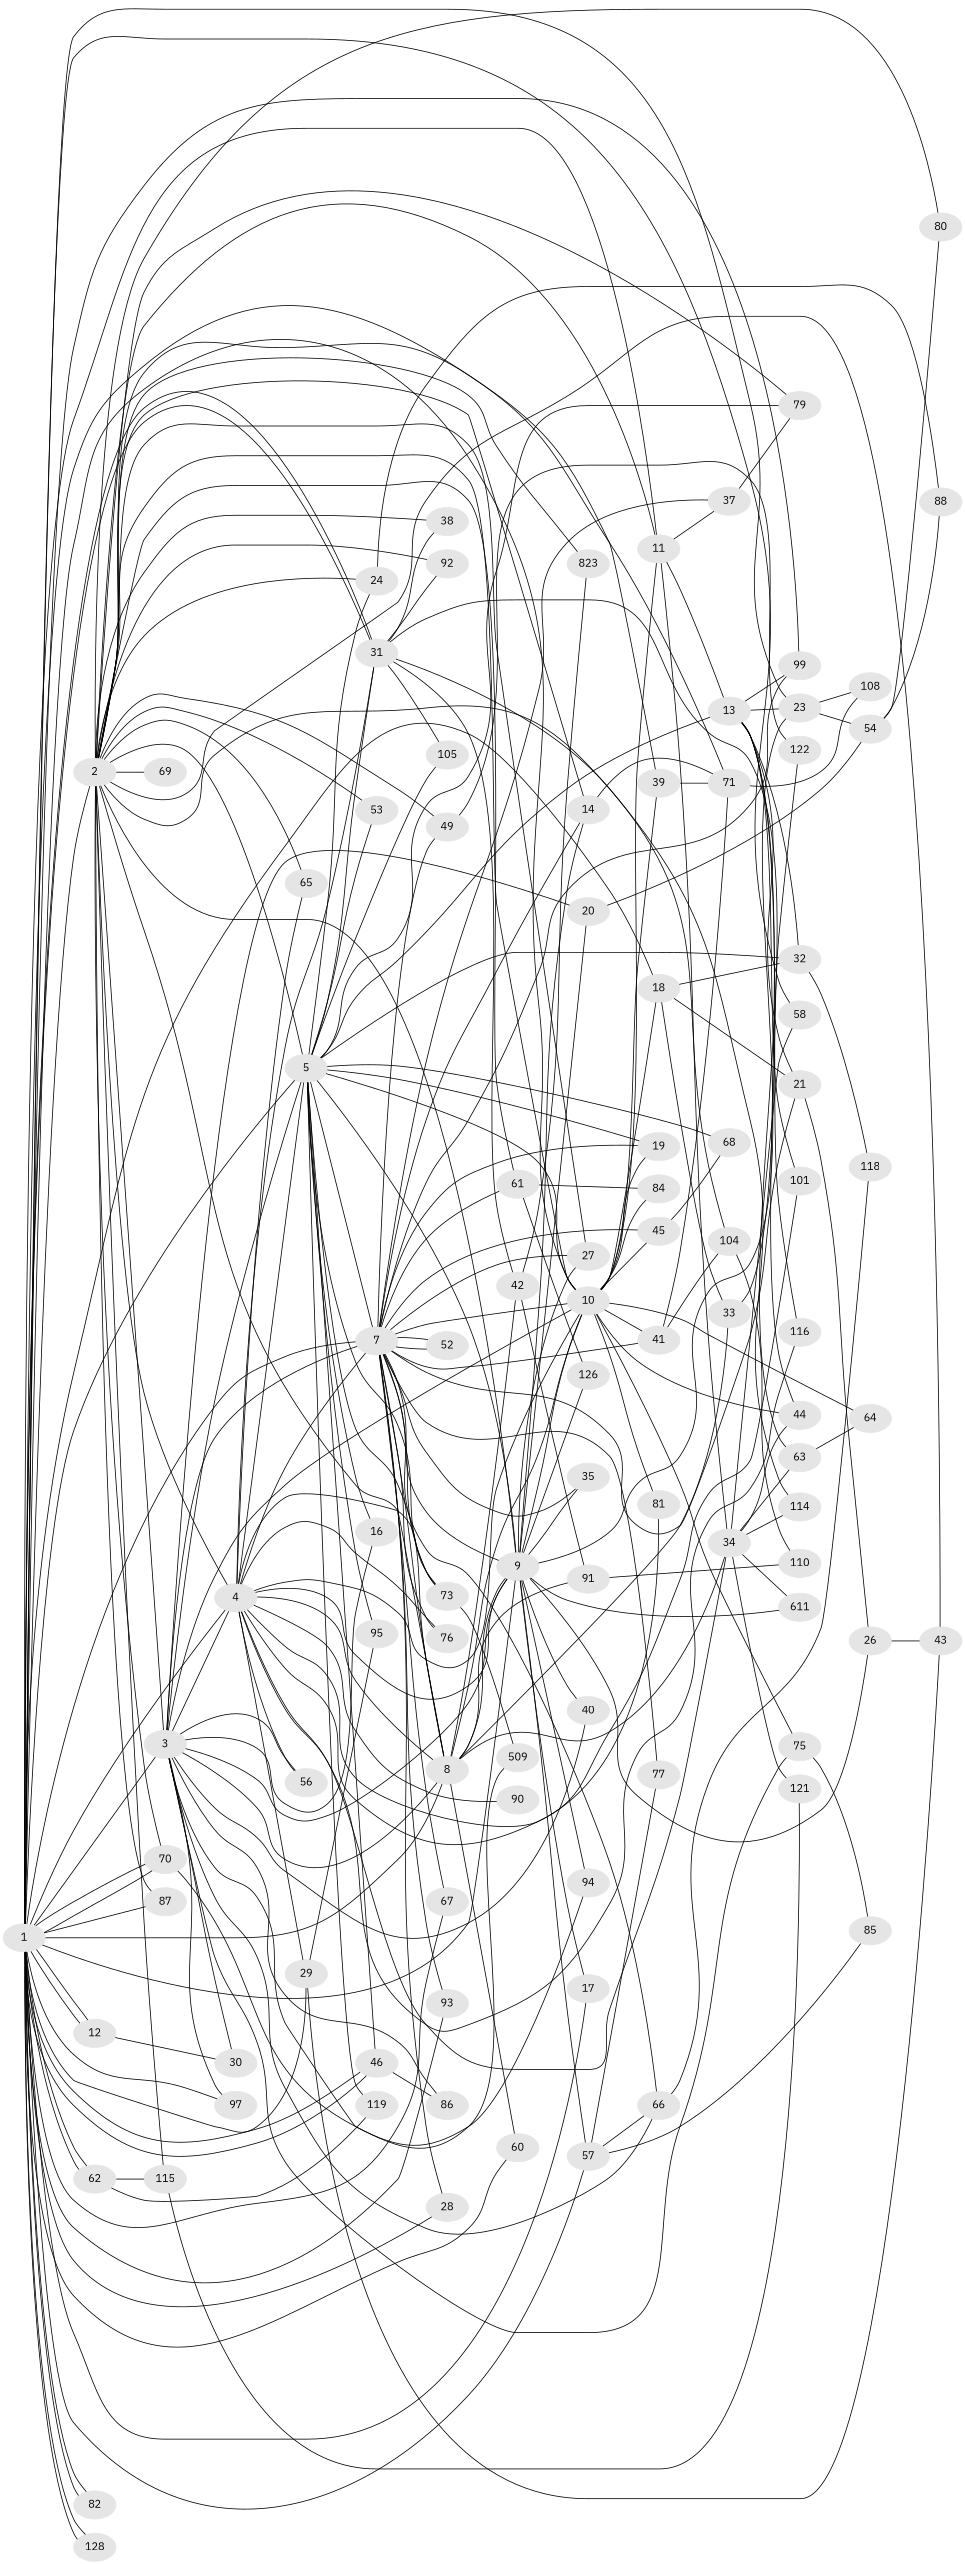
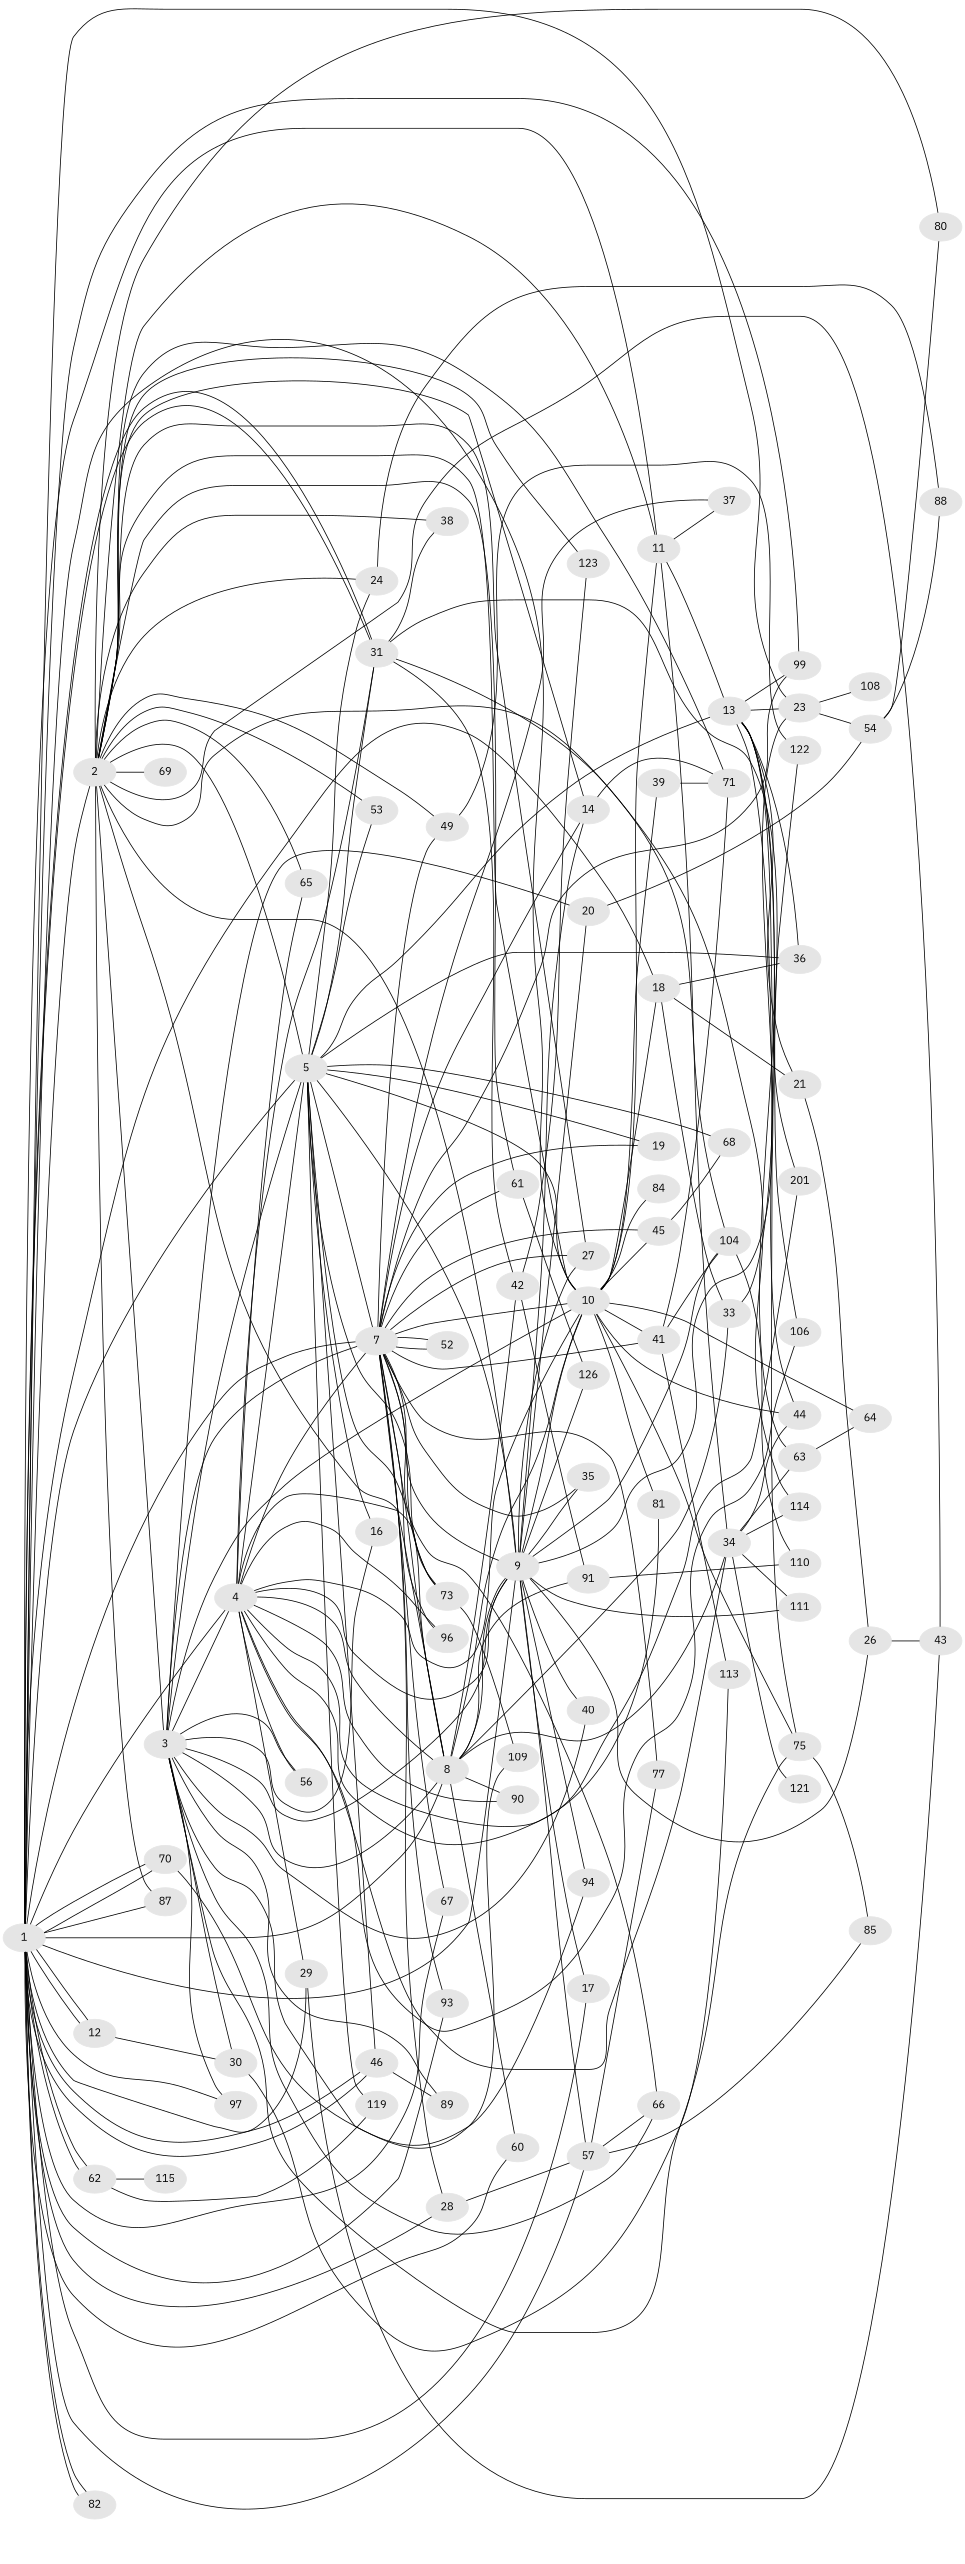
(800, 406) -> none
(61, 548) -> none
(447, 564) -> none
(588, 564) -> (588, 564)
(447, 755) -> none
(825, 768) -> none
(800, 959) -> (800, 959)
(800, 1015) -> none
(870, 1167) -> none
(800, 1181) -> (800, 1181)
(588, 1187) -> none
(120, 1215) -> none
(623, 1223) -> none
(800, 1332) -> (800, 1332)
(109, 1371) -> none
none -> (648, 1431)
(121, 1476) -> none
none -> (772, 1481)
(650, 1532) -> none
(800, 1607) -> (800, 1607)
(377, 1634) -> none
(447, 1639) -> (447, 1639)
none -> (729, 1675)
(518, 1758) -> (518, 1758)
none -> (483, 1785)
(95, 1841) -> none
(447, 2105) -> (447, 2105)
none -> (518, 2182)
(684, 2456) -> none
(95, 2547) -> none
